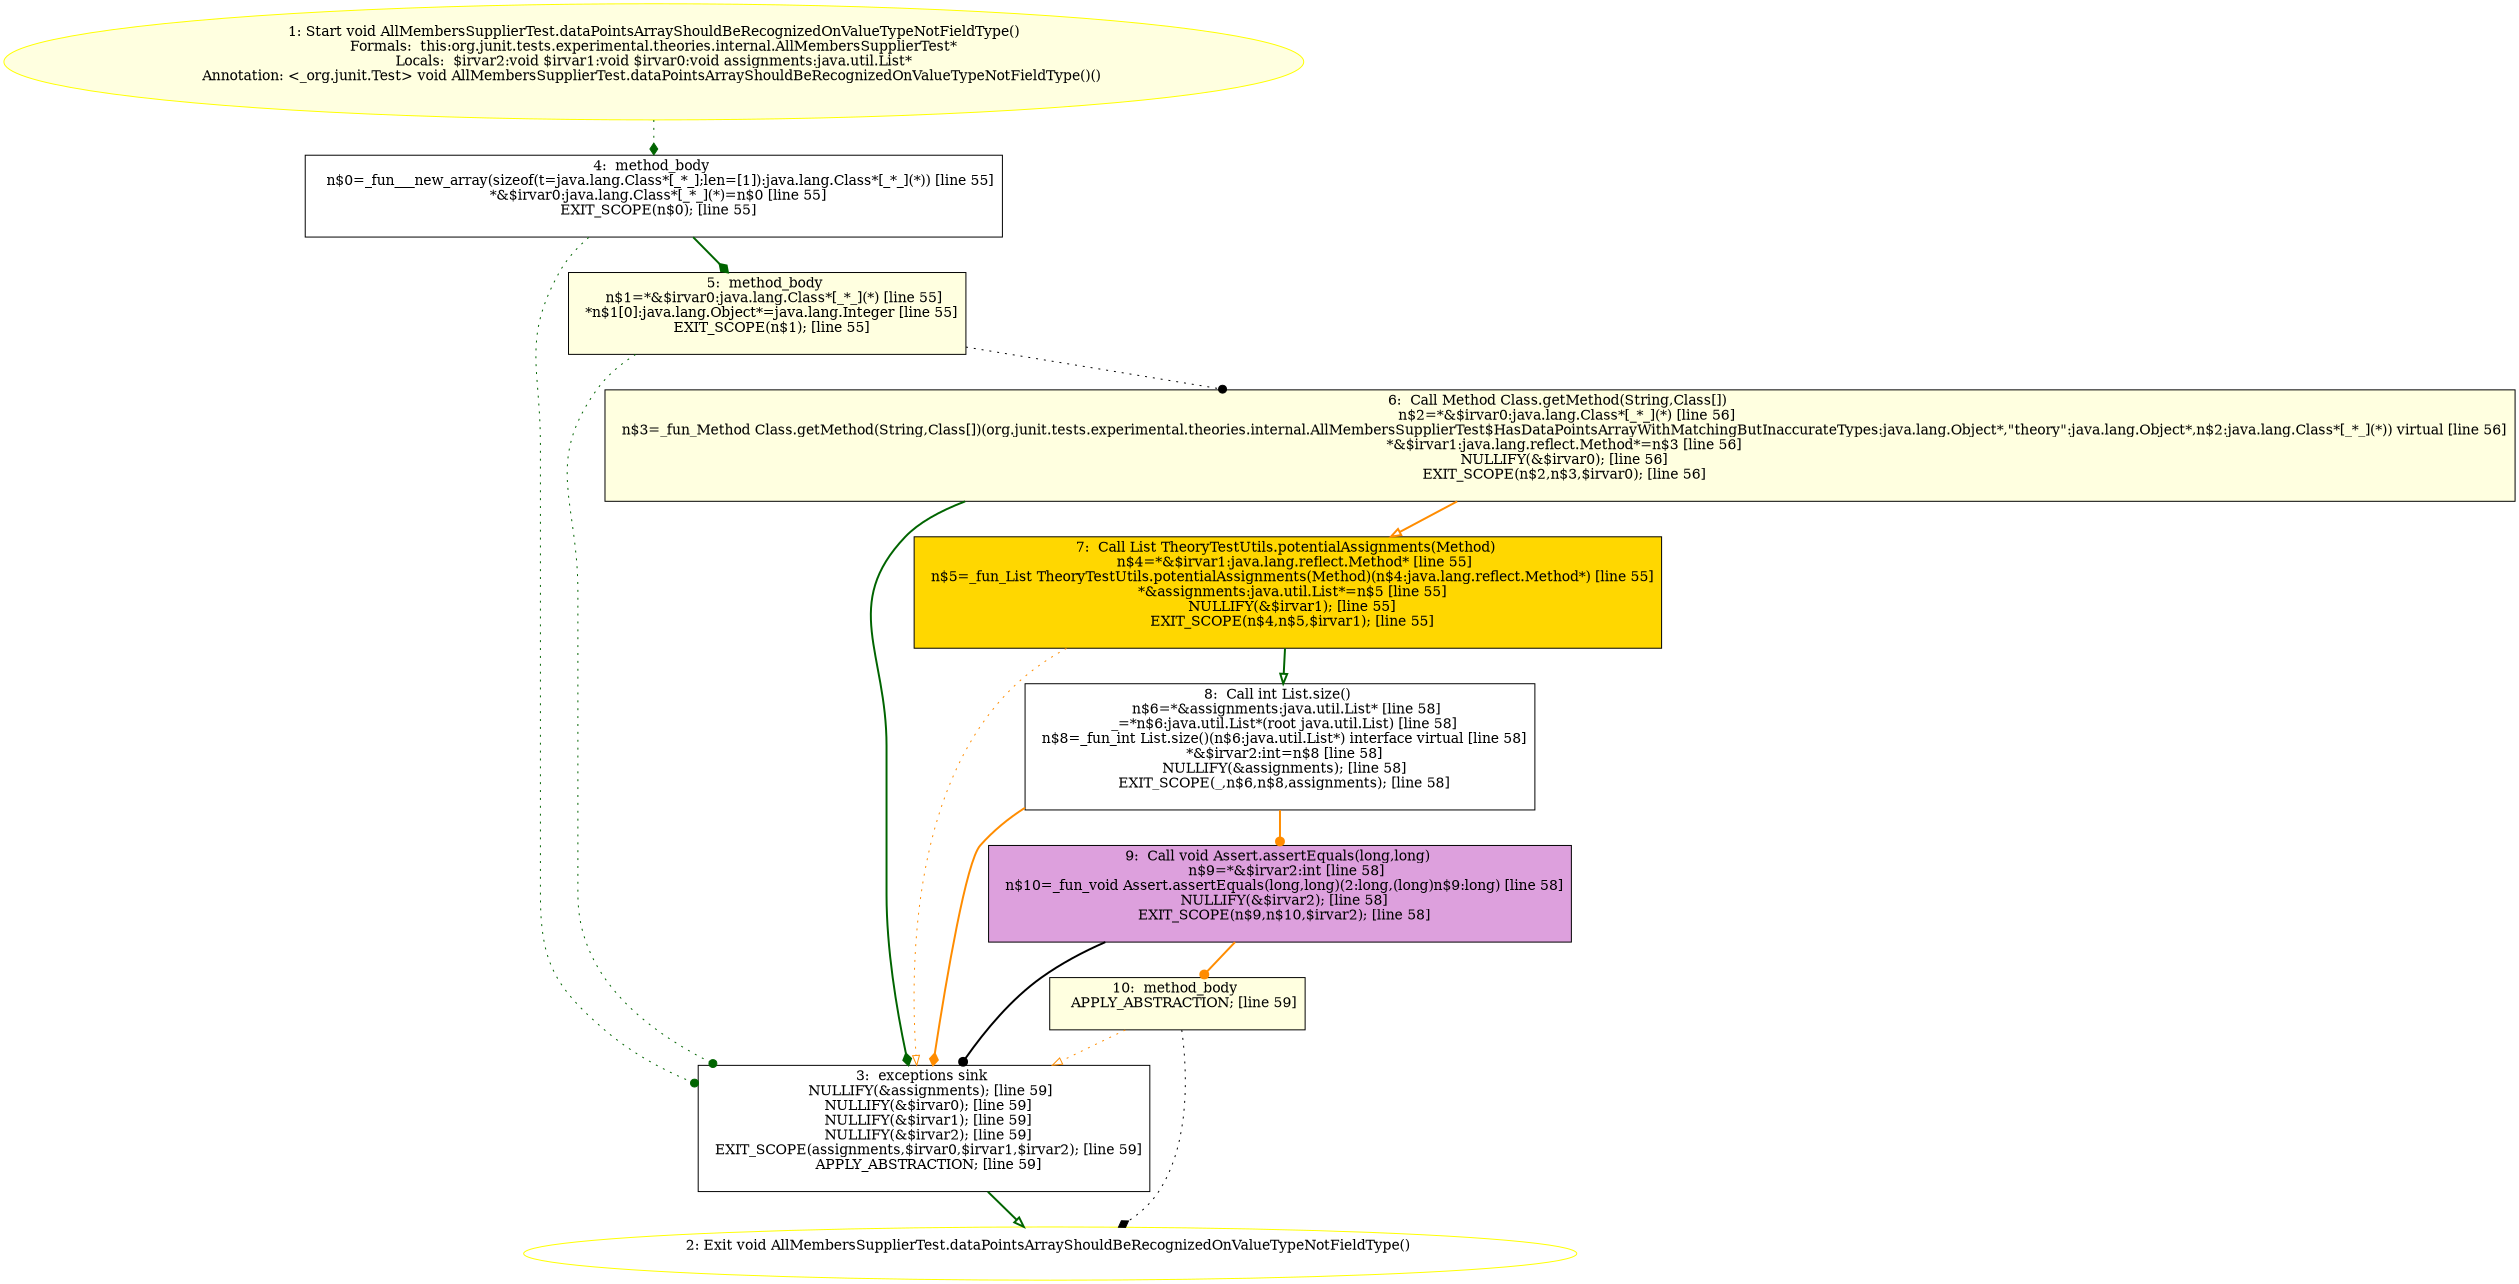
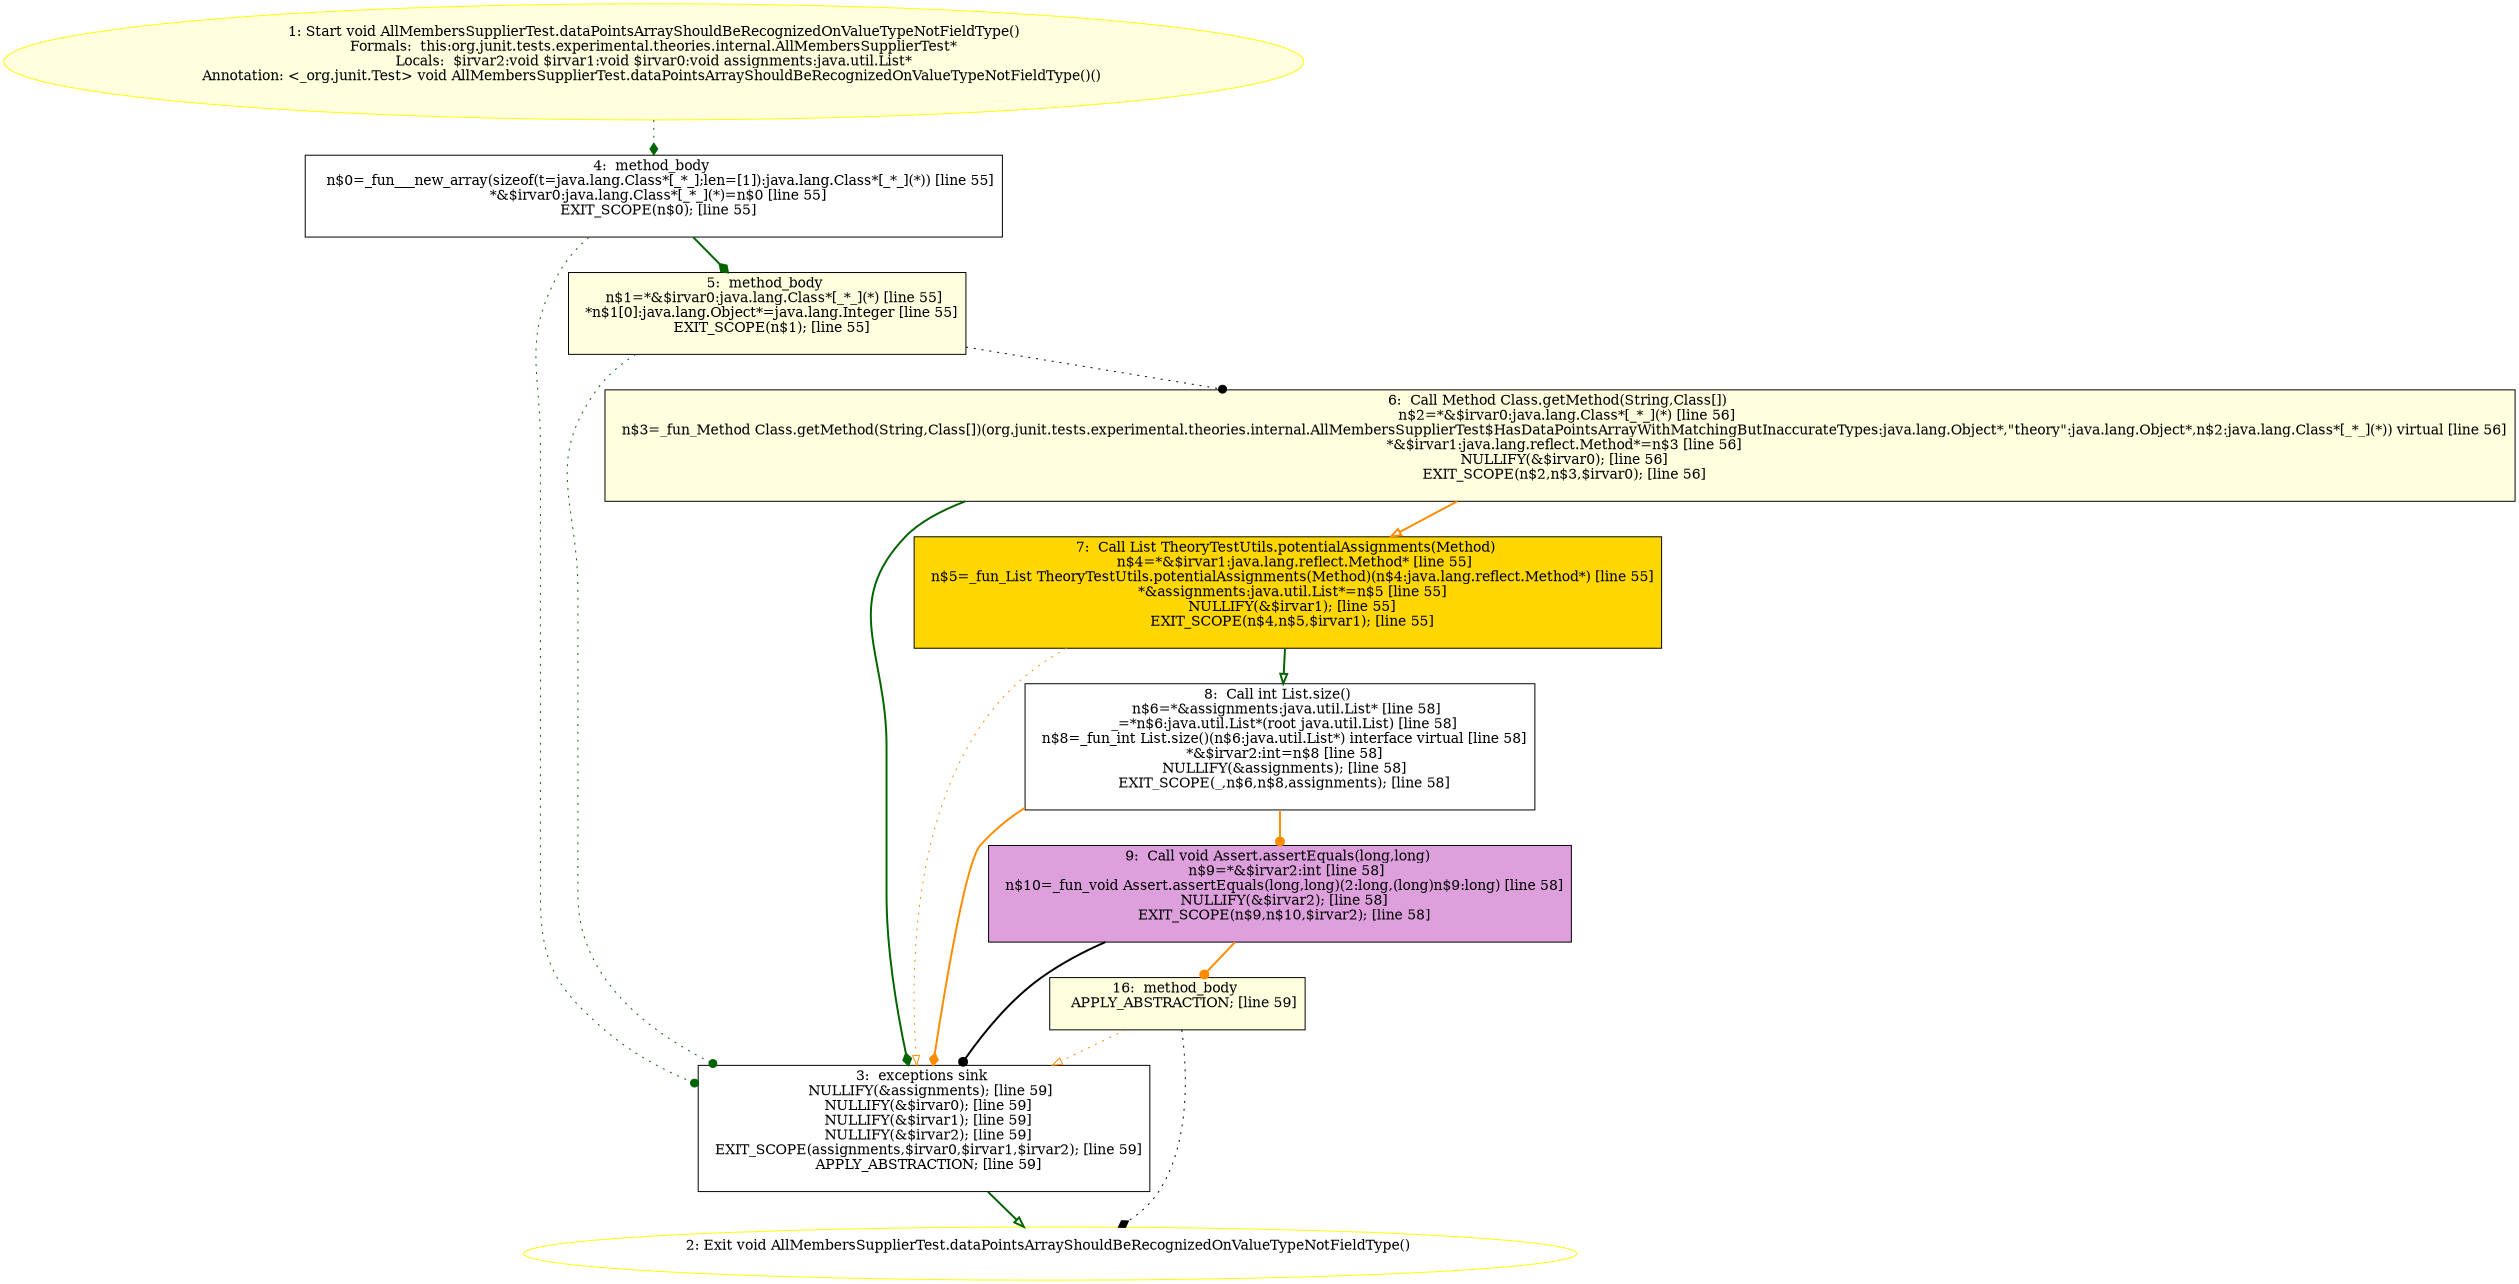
(1177, 1004) -> (1177, 1004)
